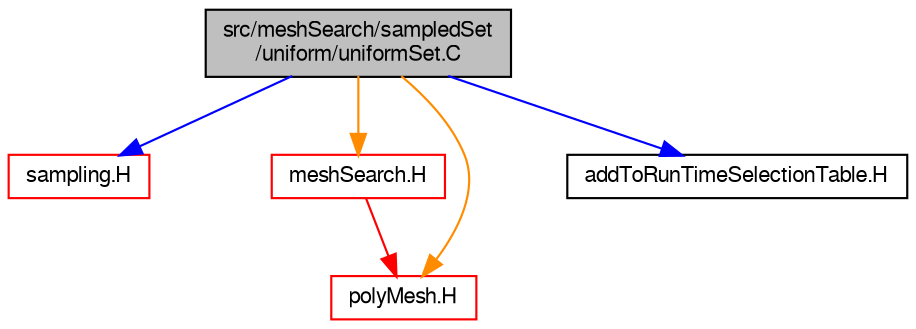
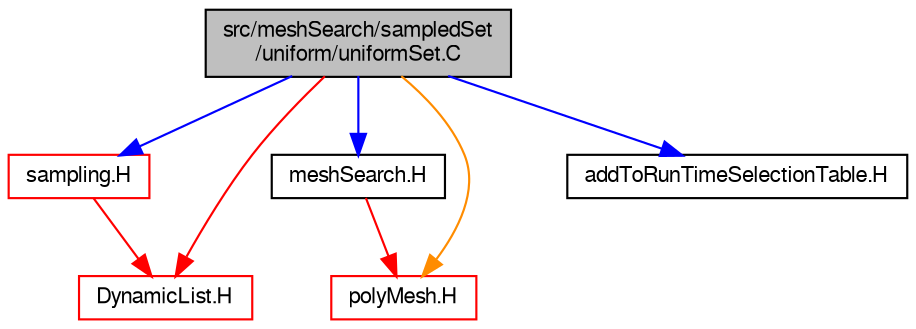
(358, 105) -> (358, 105)
(358, 176) -> (358, 176)
none -> (166, 298)
